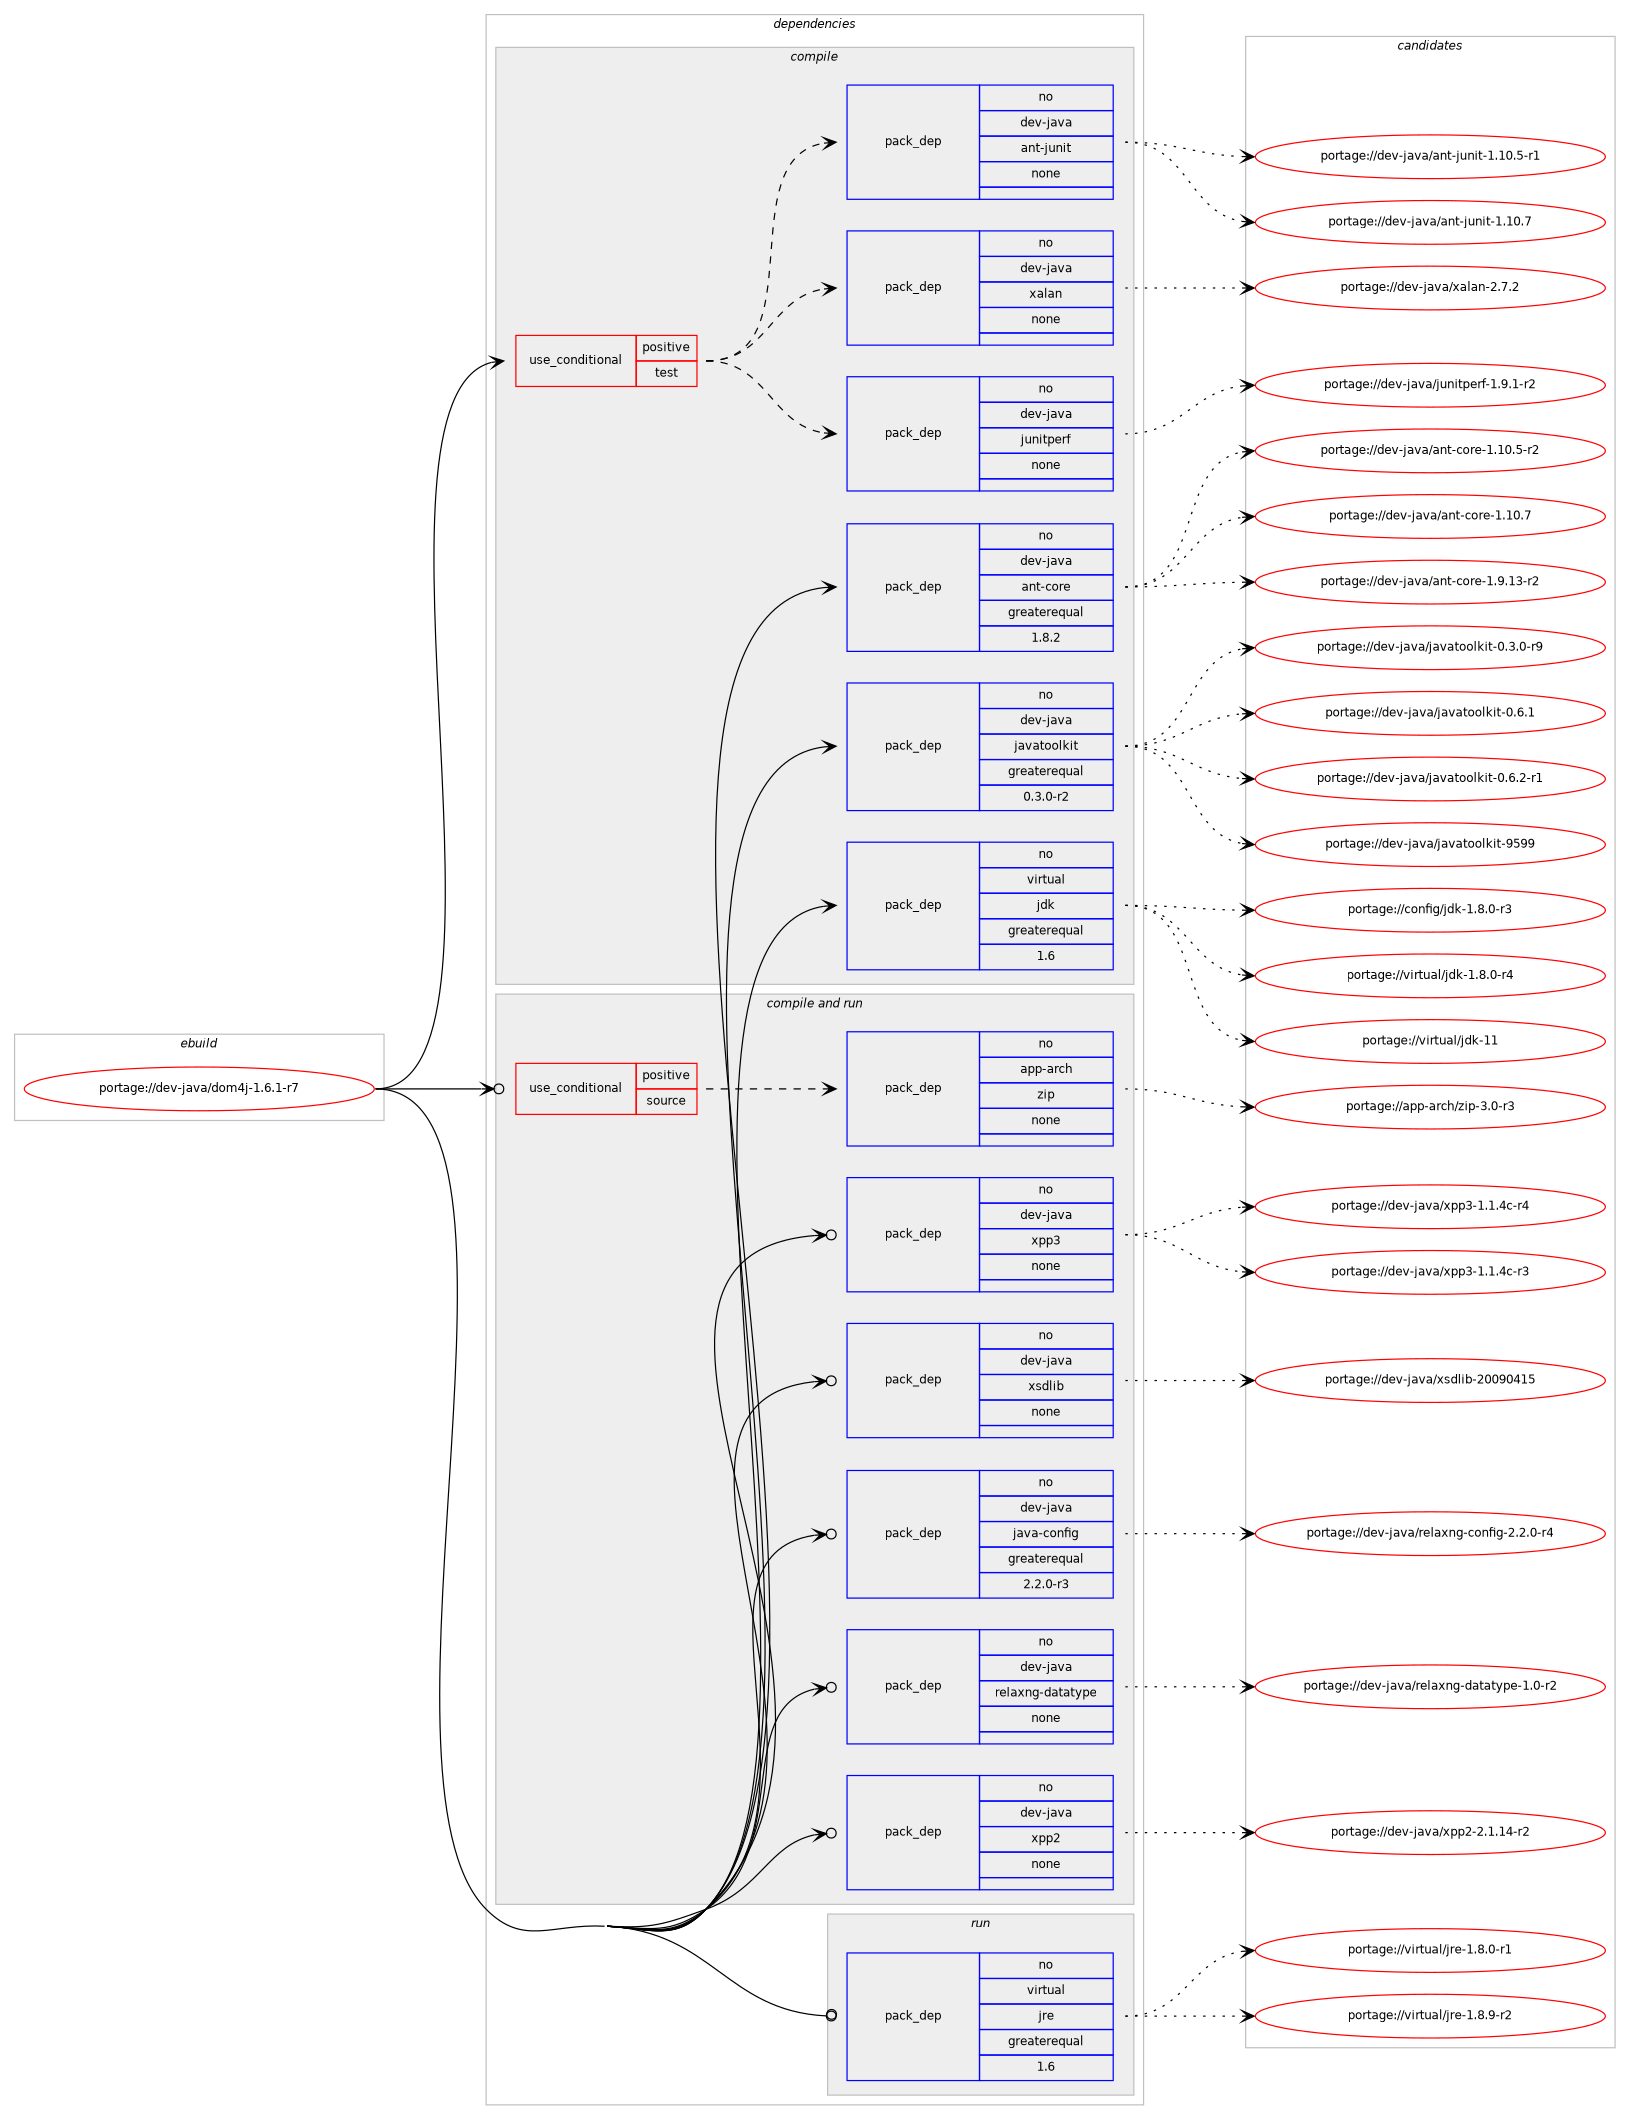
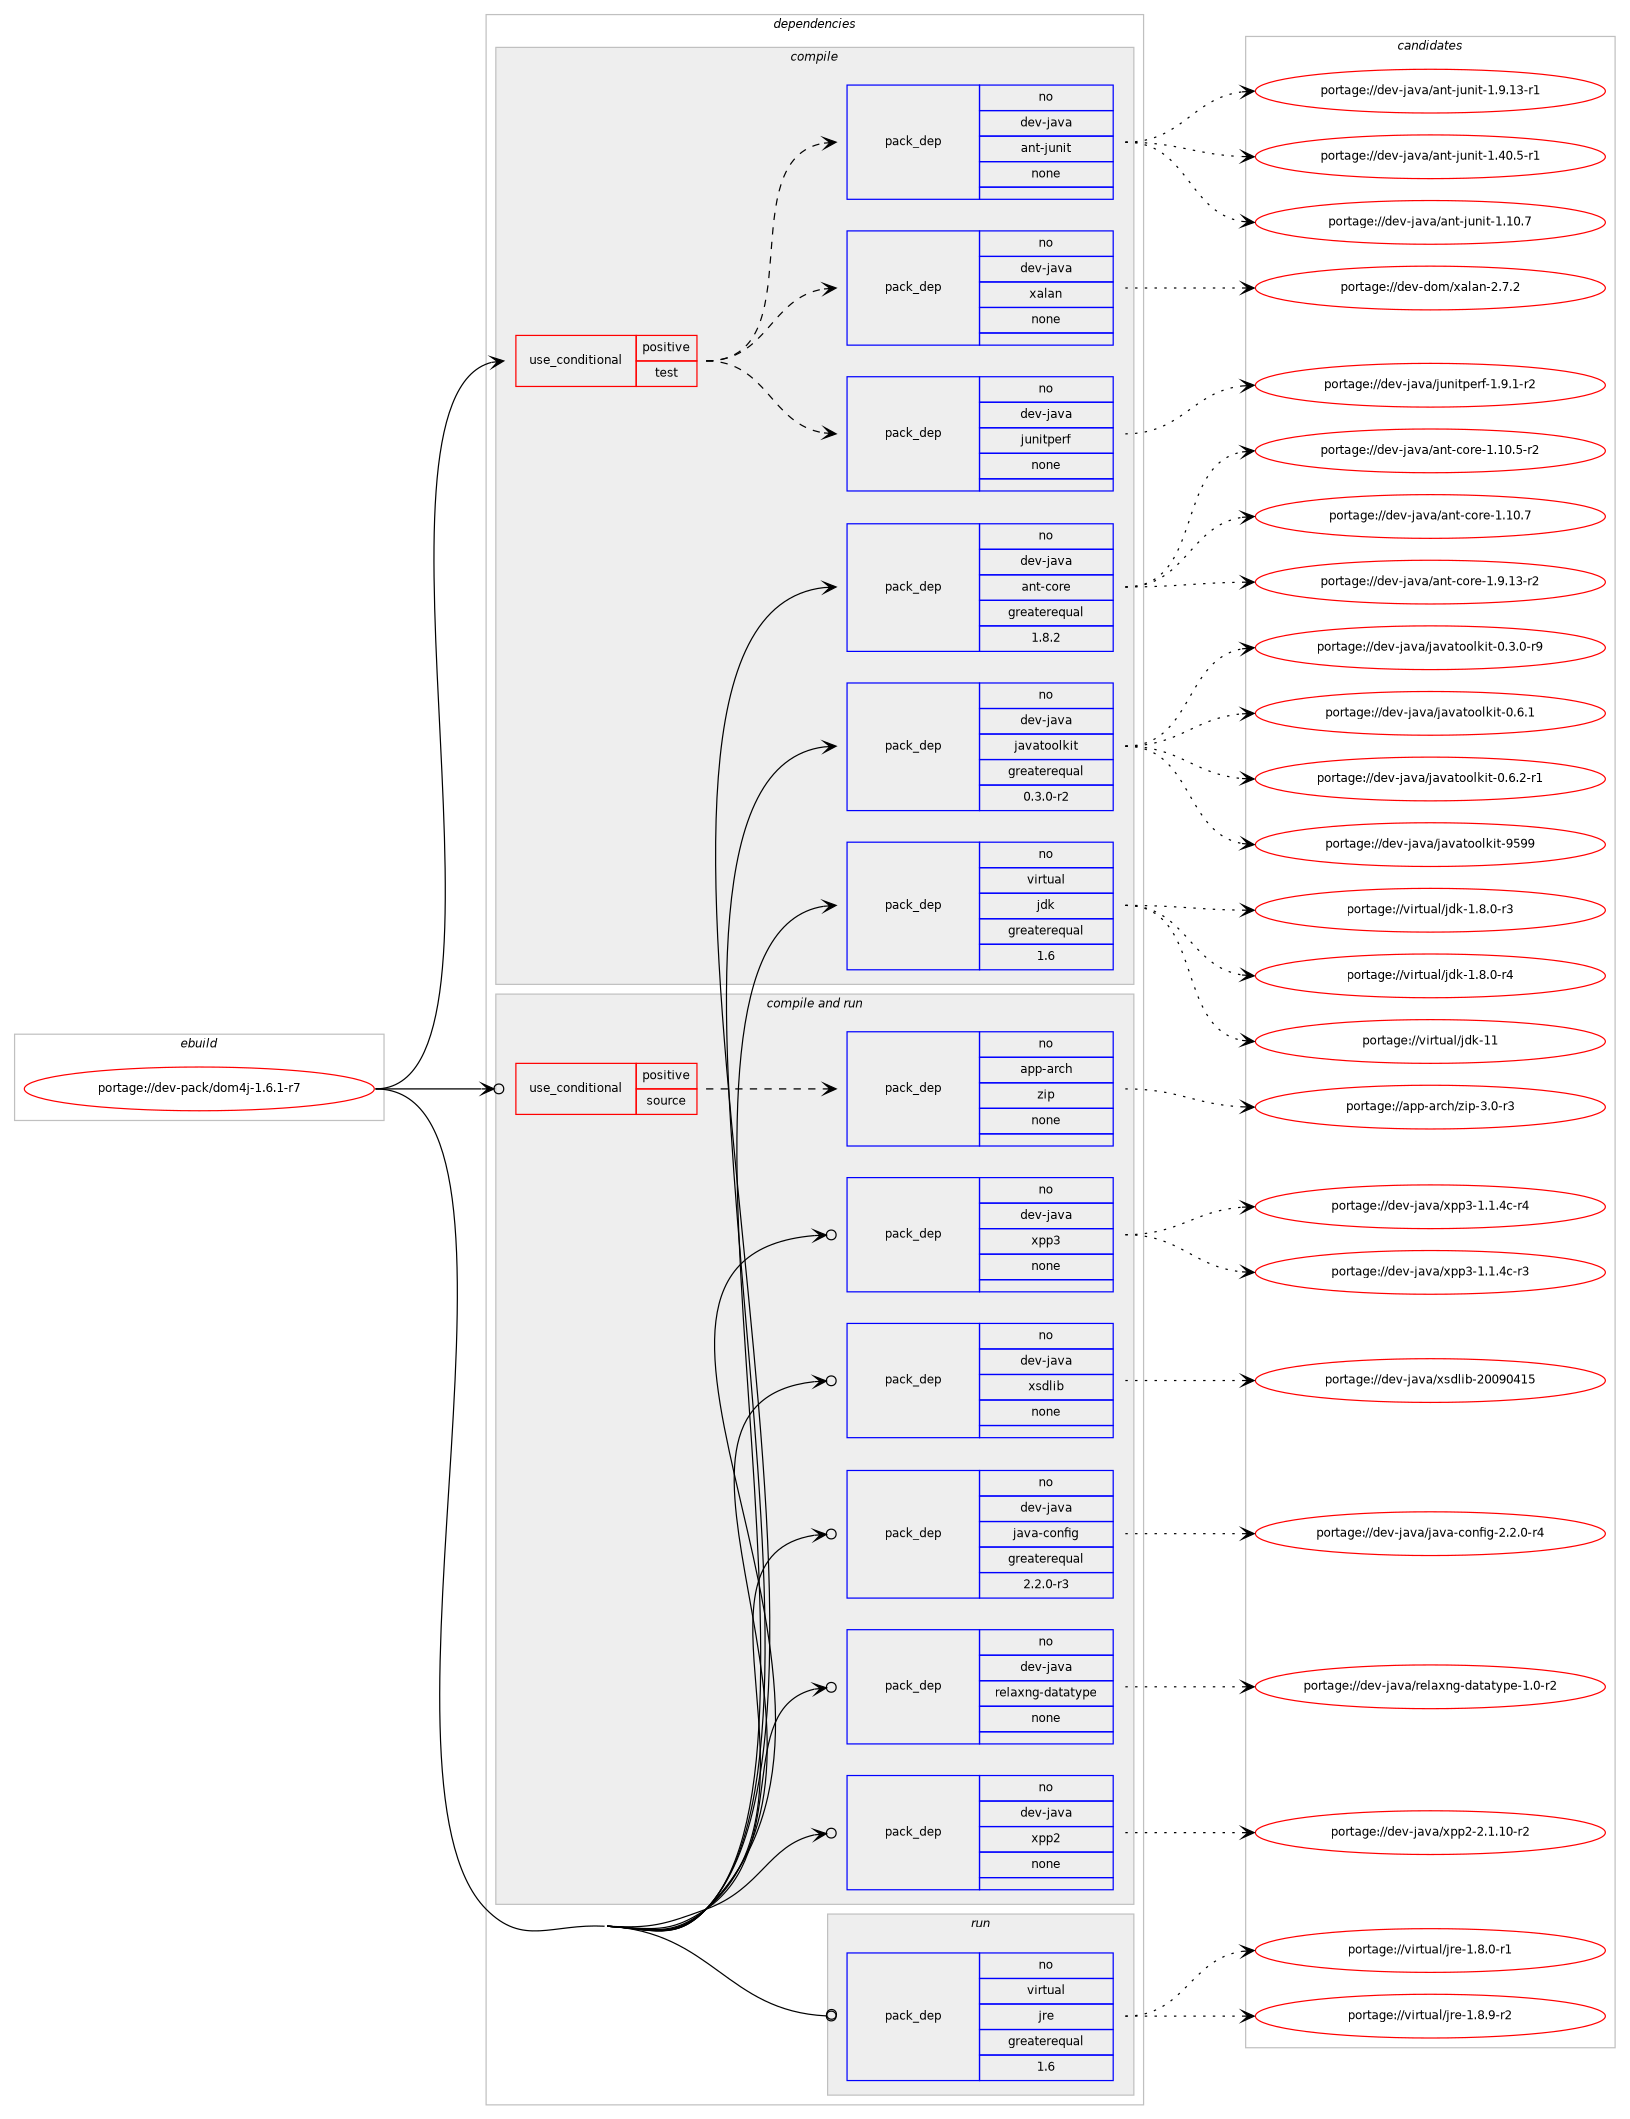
none -> (1430, 91)
(1430, 157) -> (1430, 157)
(1430, 288) -> (1430, 288)
(1430, 910) -> (1430, 910)
(199, 1089) -> (199, 1089)
(1430, 1534) -> (1430, 1534)
(1430, 1833) -> (1430, 1833)
